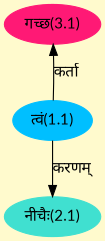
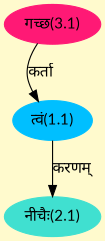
(54, 78) -> (28, 67)
